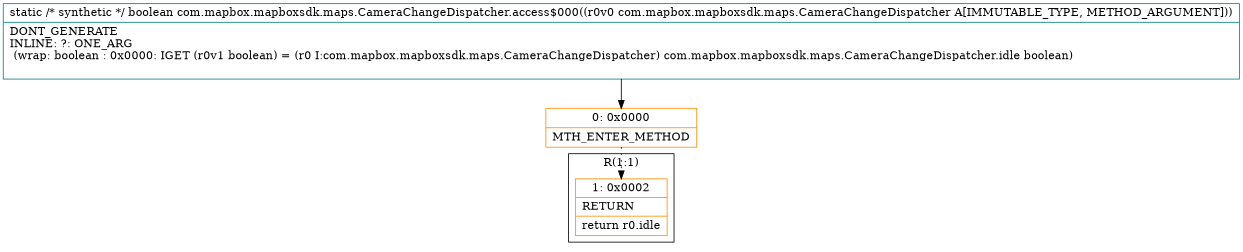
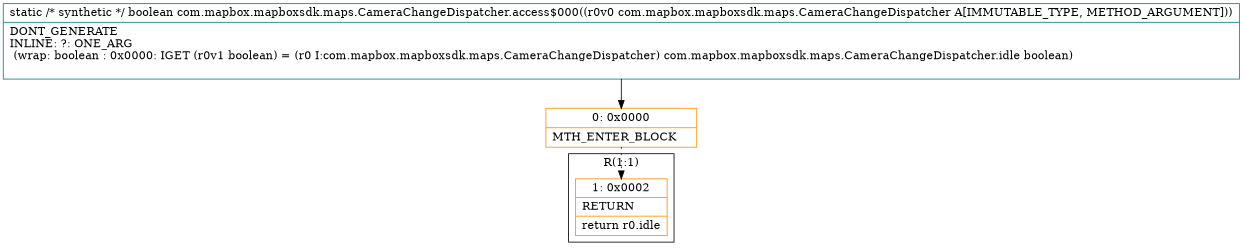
(621, 137) -> (615, 137)
